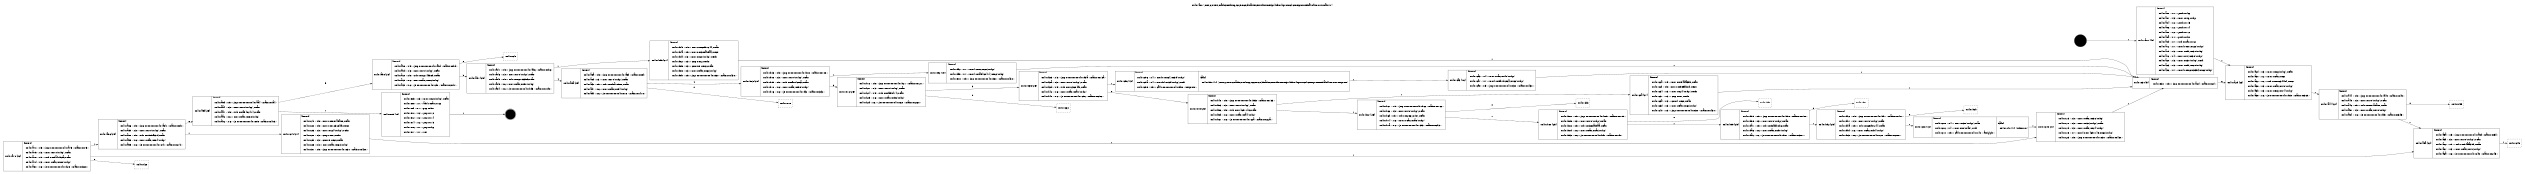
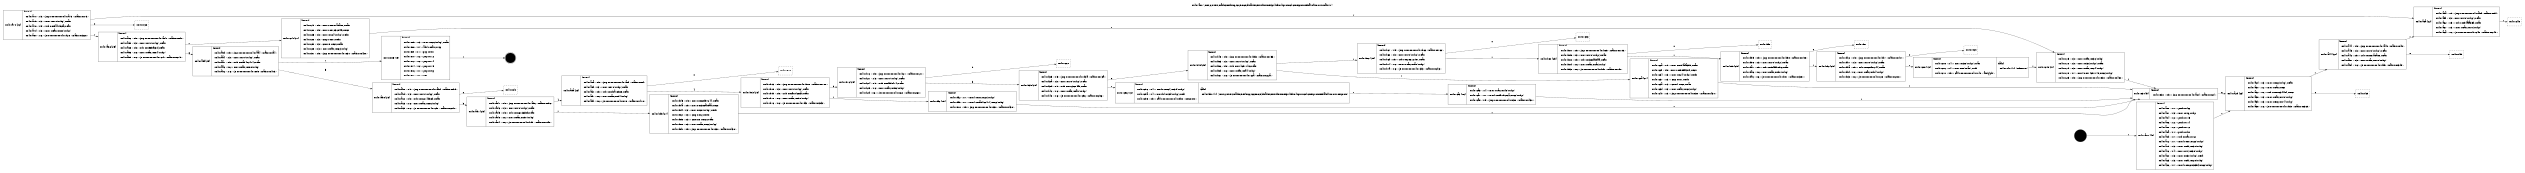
none -> (2363, 94)
